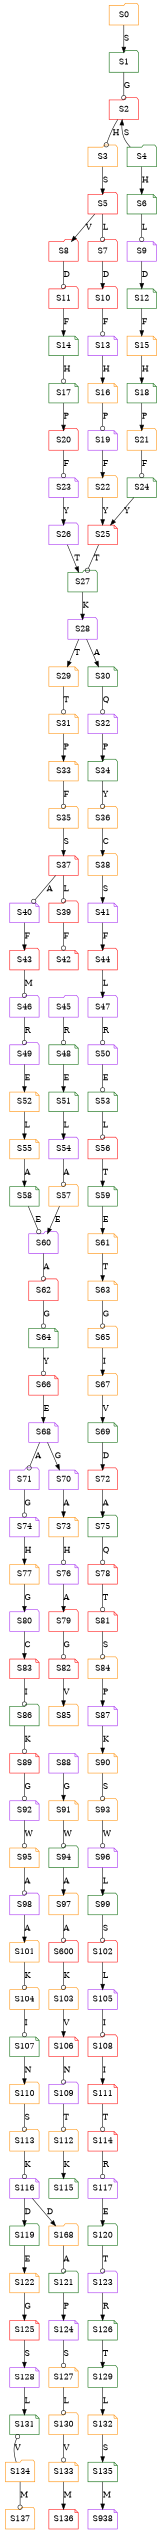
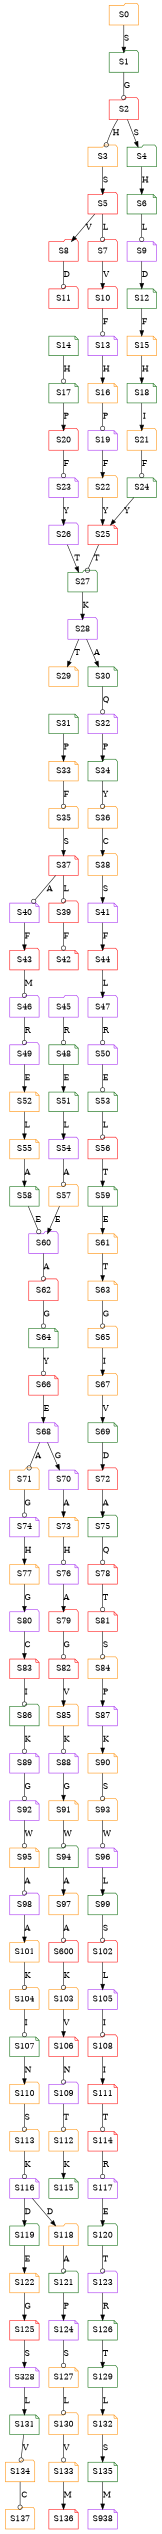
(124, 137) -> (132, 131)
(106, 275) -> (106, 275)
(64, 320) -> none
(144, 417) -> (144, 417)
(64, 698) -> none
(64, 724) -> (64, 724)
(24, 1480) -> (24, 1480)
none -> (64, 1737)
(24, 1763) -> (24, 1763)
(64, 2236) -> (64, 2236)
(24, 2377) -> (24, 2377)
(14, 2450) -> (22, 2446)
(24, 2496) -> (24, 2496)
